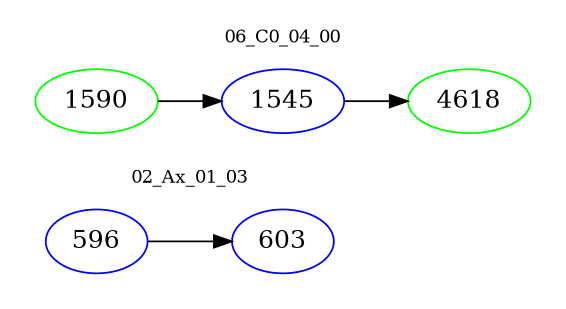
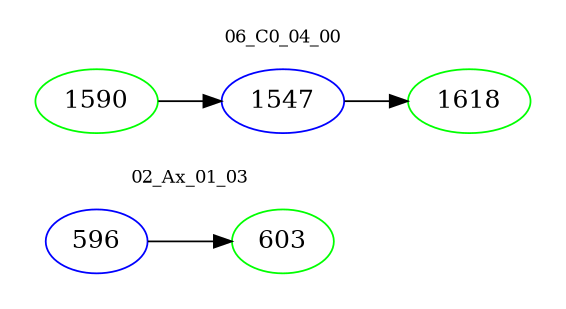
(283, 101) -> (283, 101)
(469, 101) -> (469, 101)
(283, 241) -> (283, 241)
